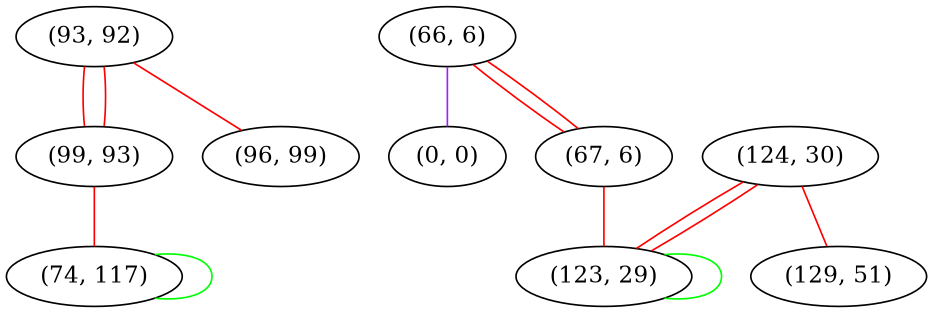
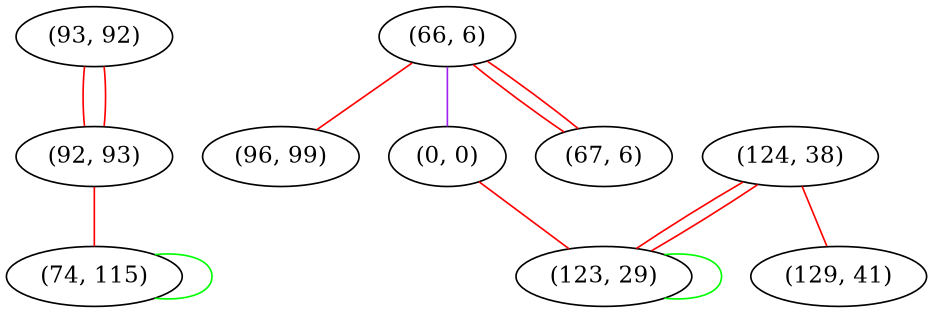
(188, 97) -> (364, 96)
(94, 157) -> (94, 157)
(790, 157) -> (790, 157)
(604, 217) -> (524, 215)
(94, 276) -> (94, 276)
(839, 276) -> (839, 276)
